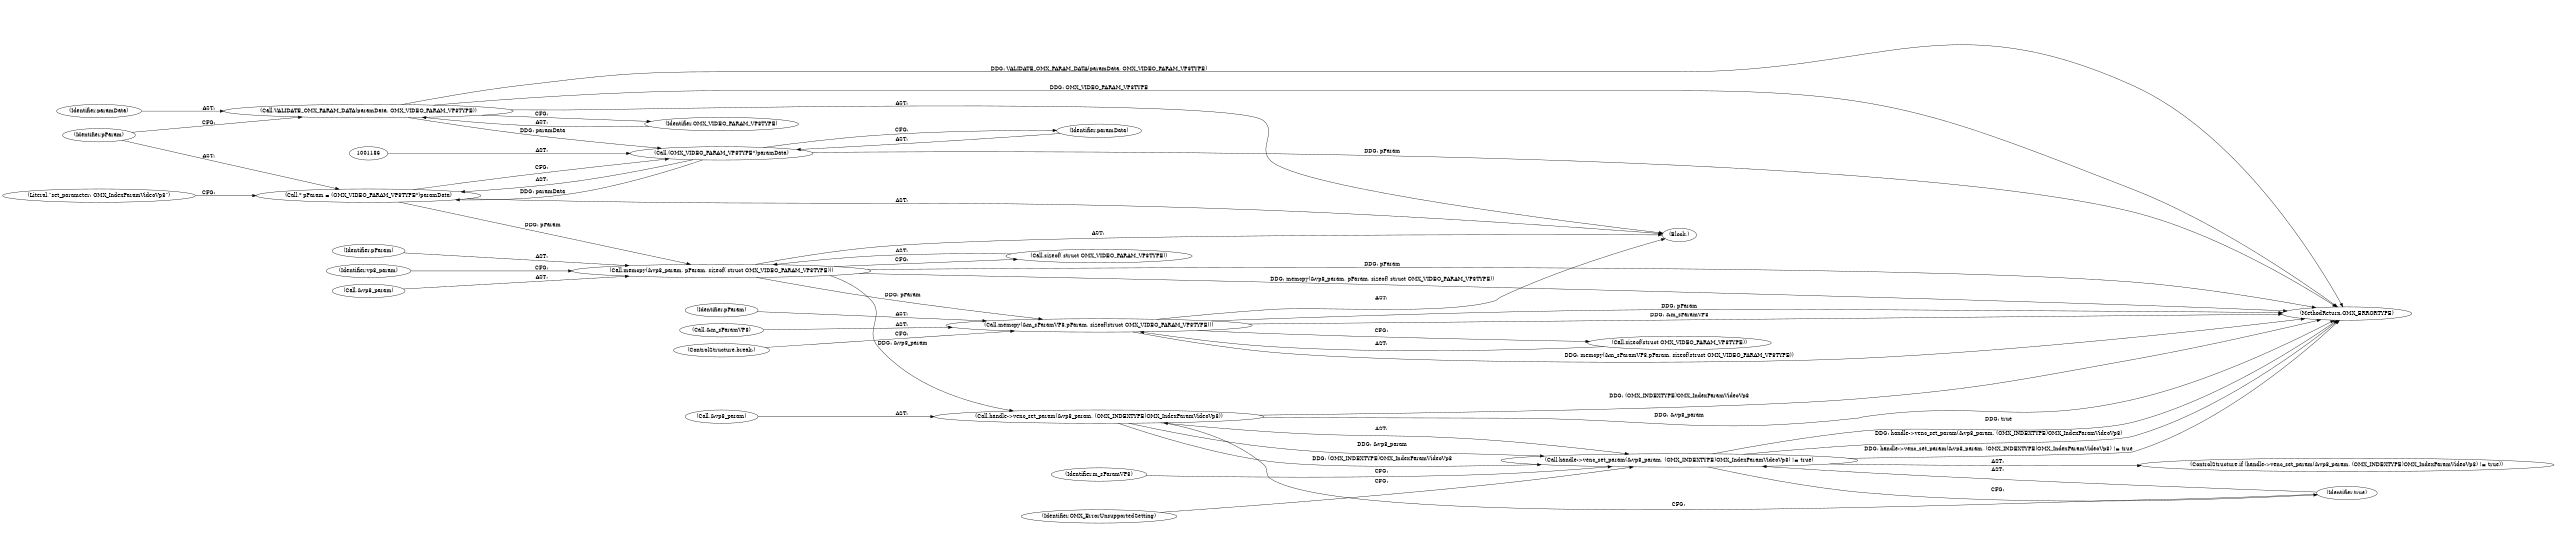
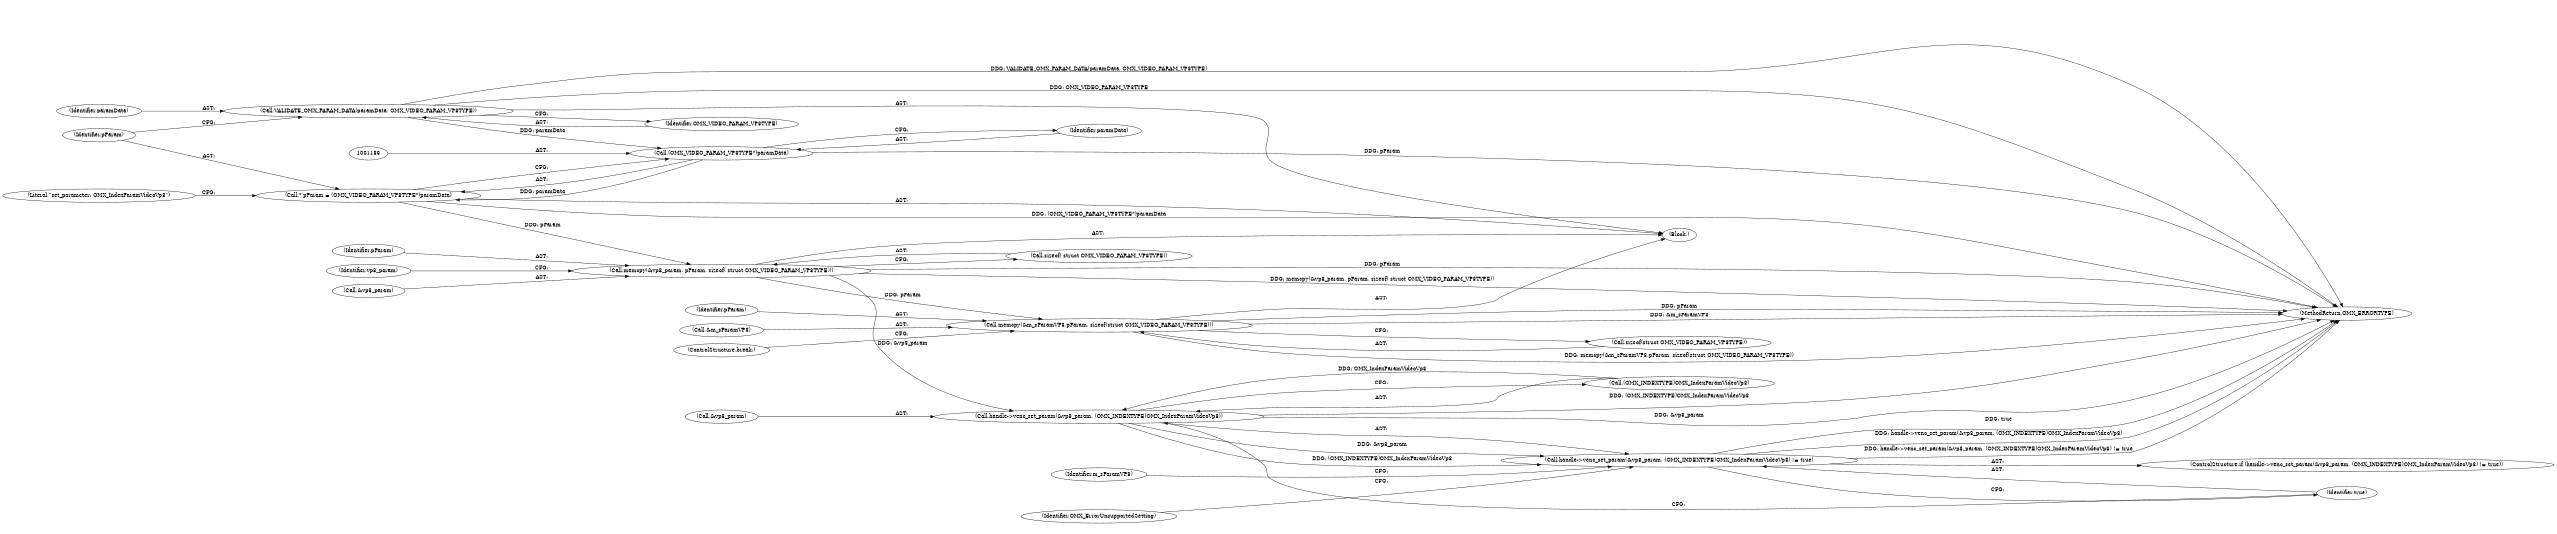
none -> (1327, 217)
none -> (1679, 383)
